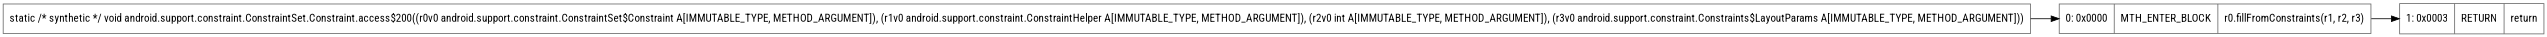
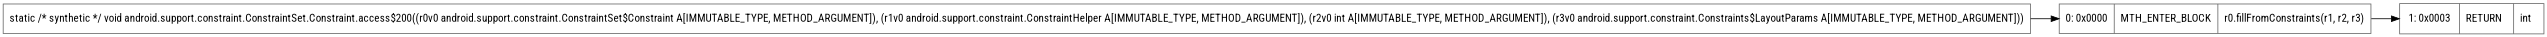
(2524, 18) -> (2526, 18)
